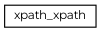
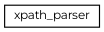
(50, 16) -> (52, 16)
